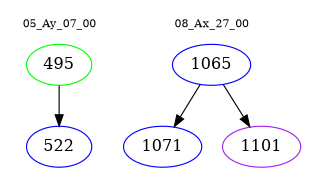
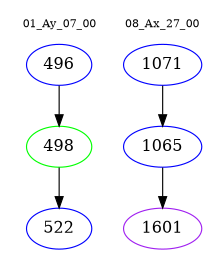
(60, 24) -> (60, 24)
none -> (59, 65)
(59, 65) -> (59, 147)
(190, 101) -> (163, 100)
(262, 147) -> (163, 229)
